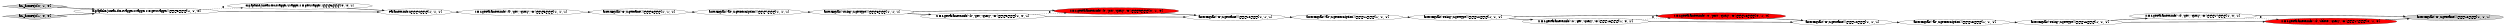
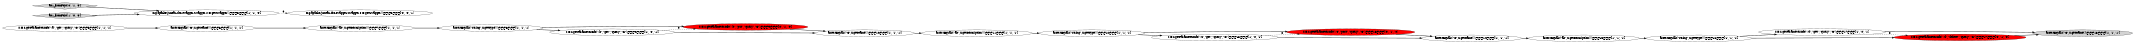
(416, 12) -> none
